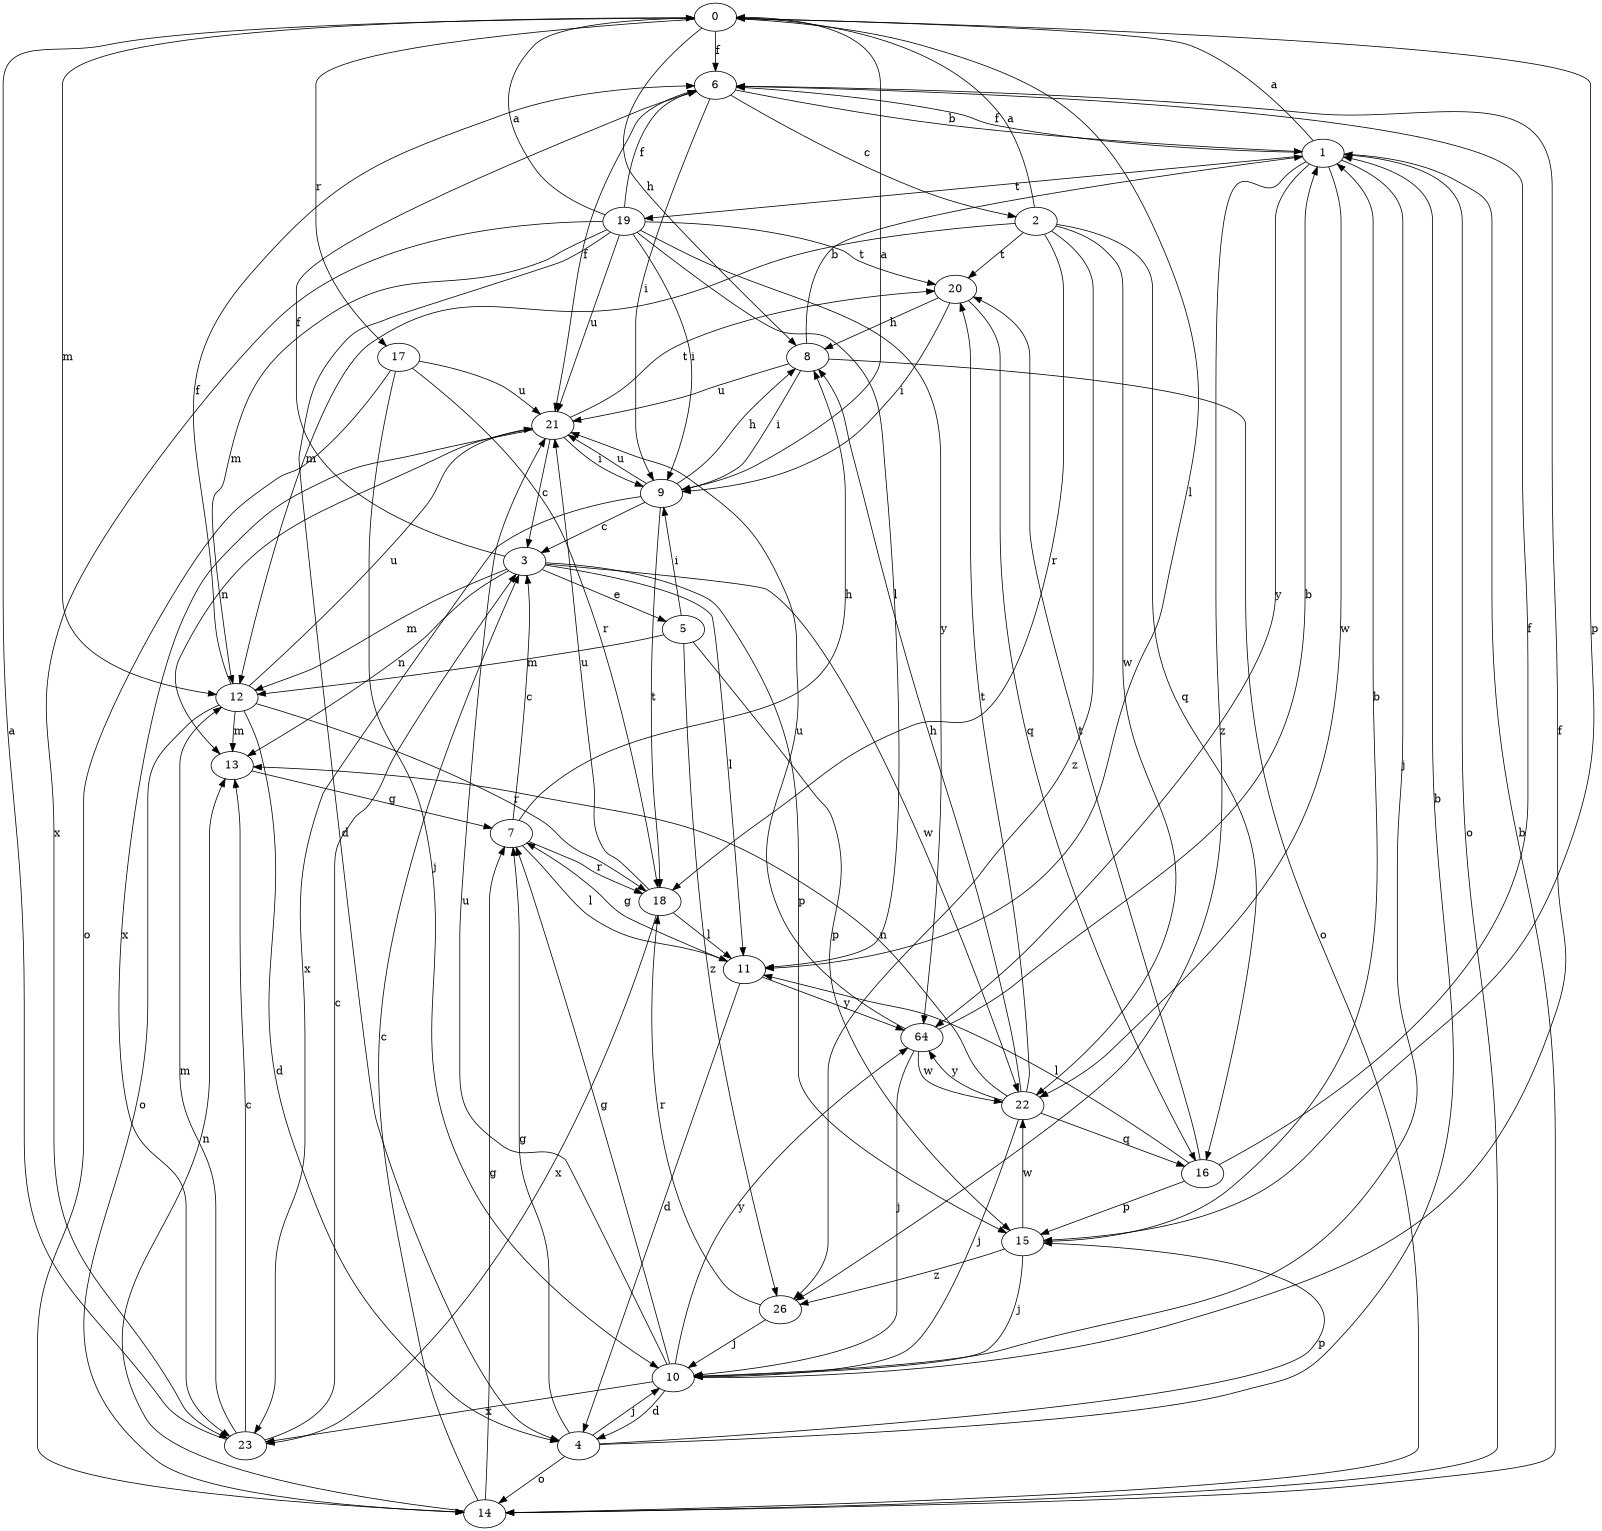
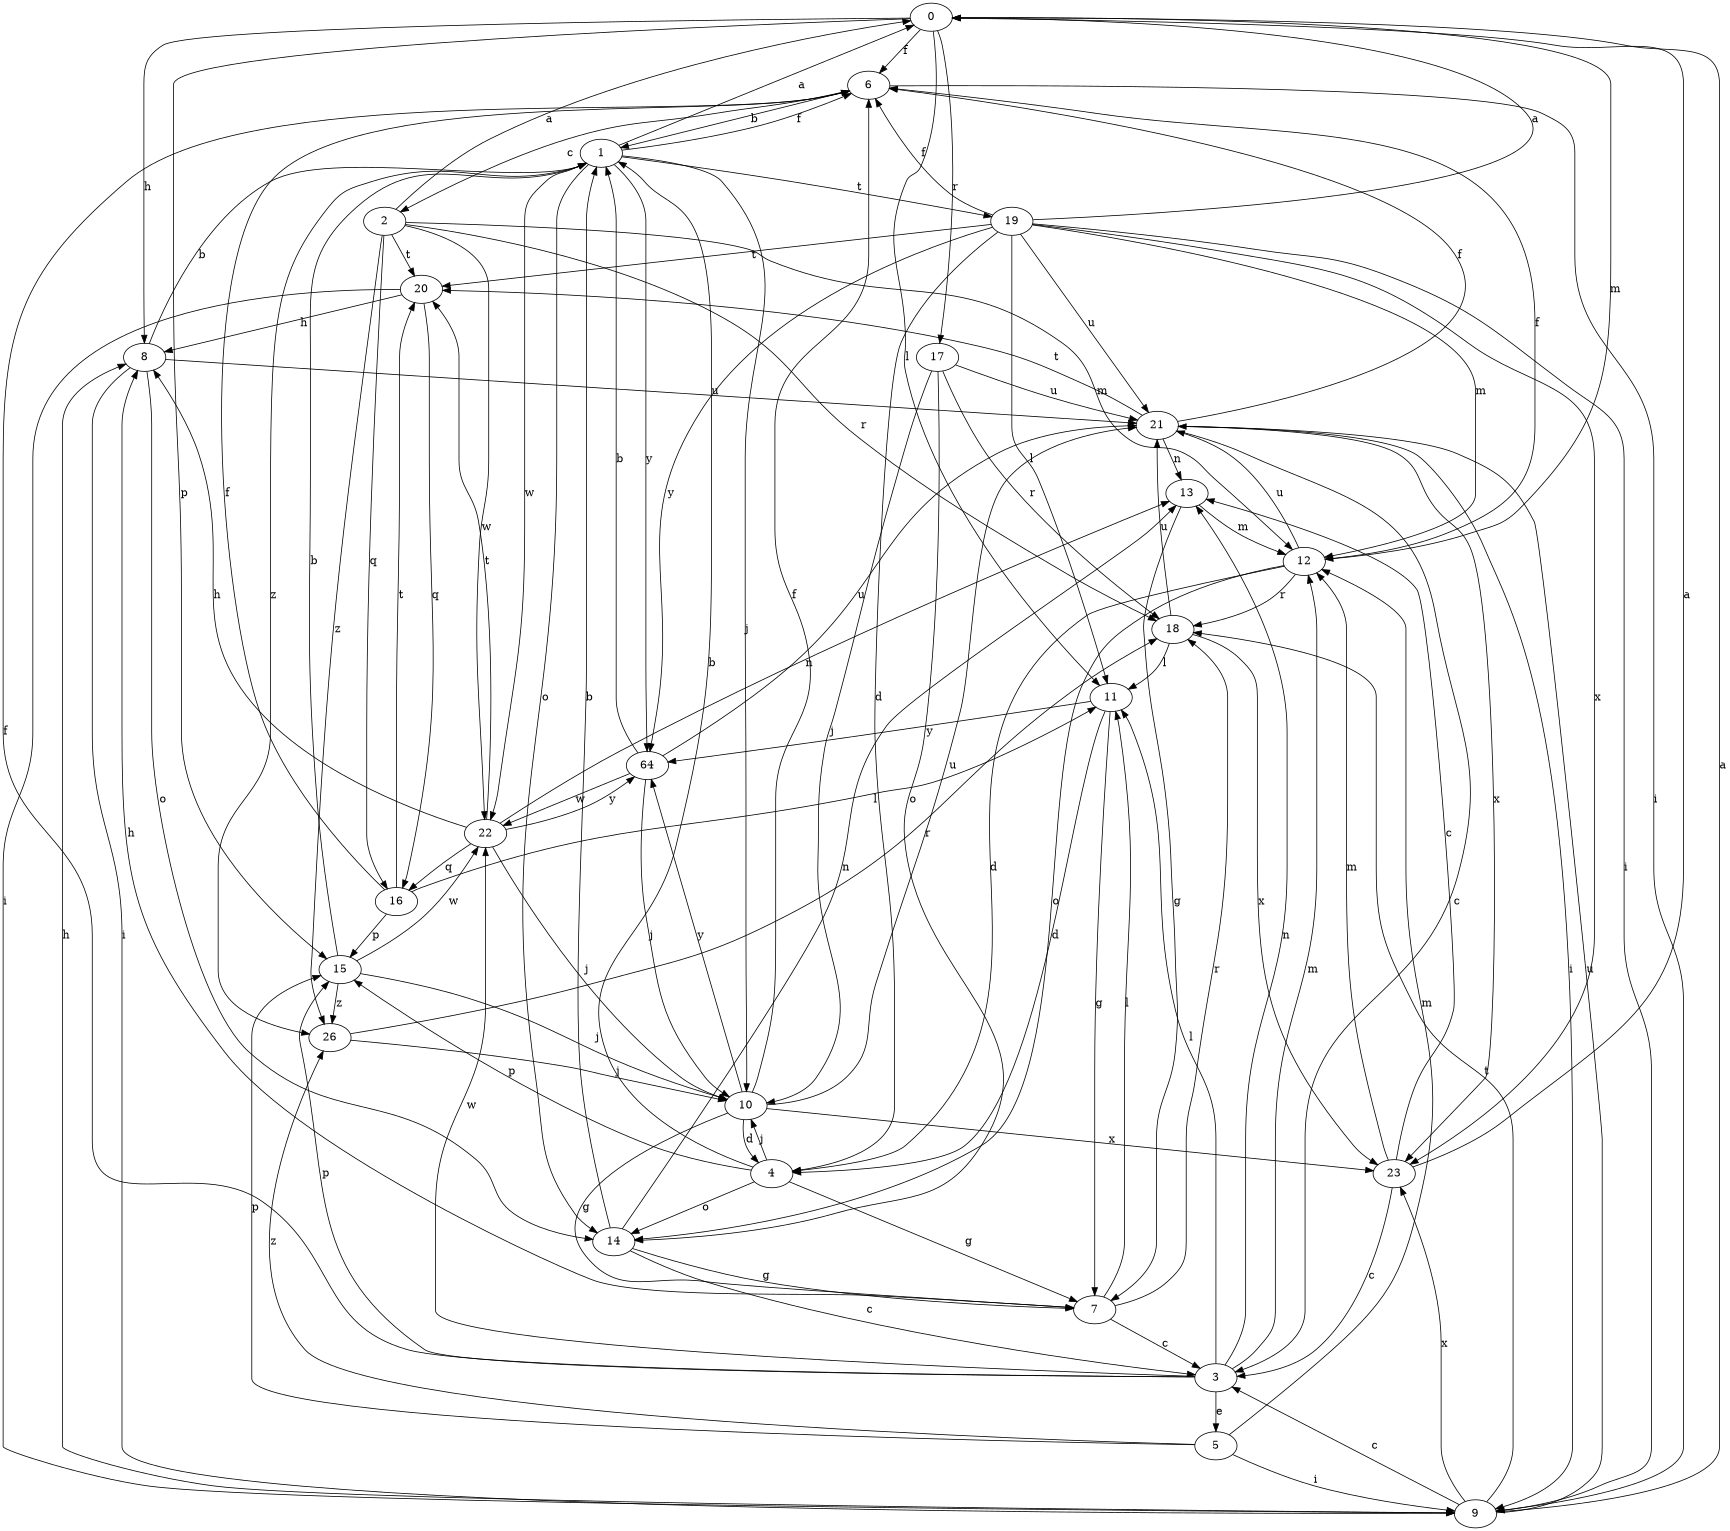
(592, 216) -> (1384, 204)
(234, 727) -> (1236, 532)
